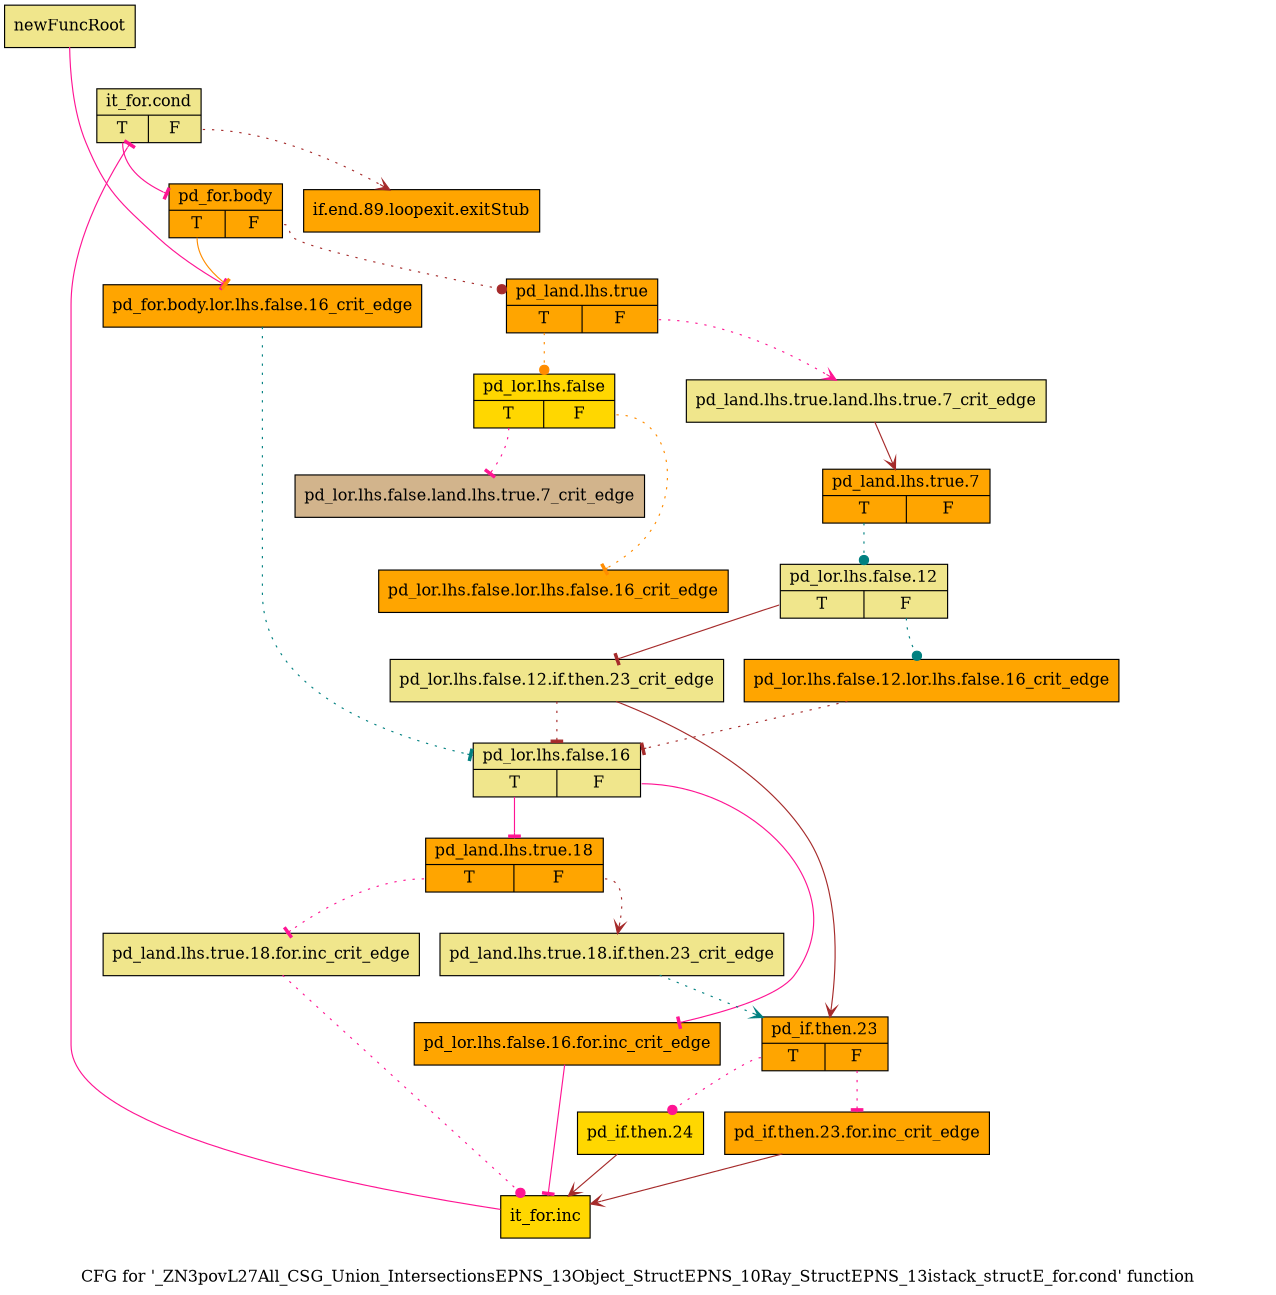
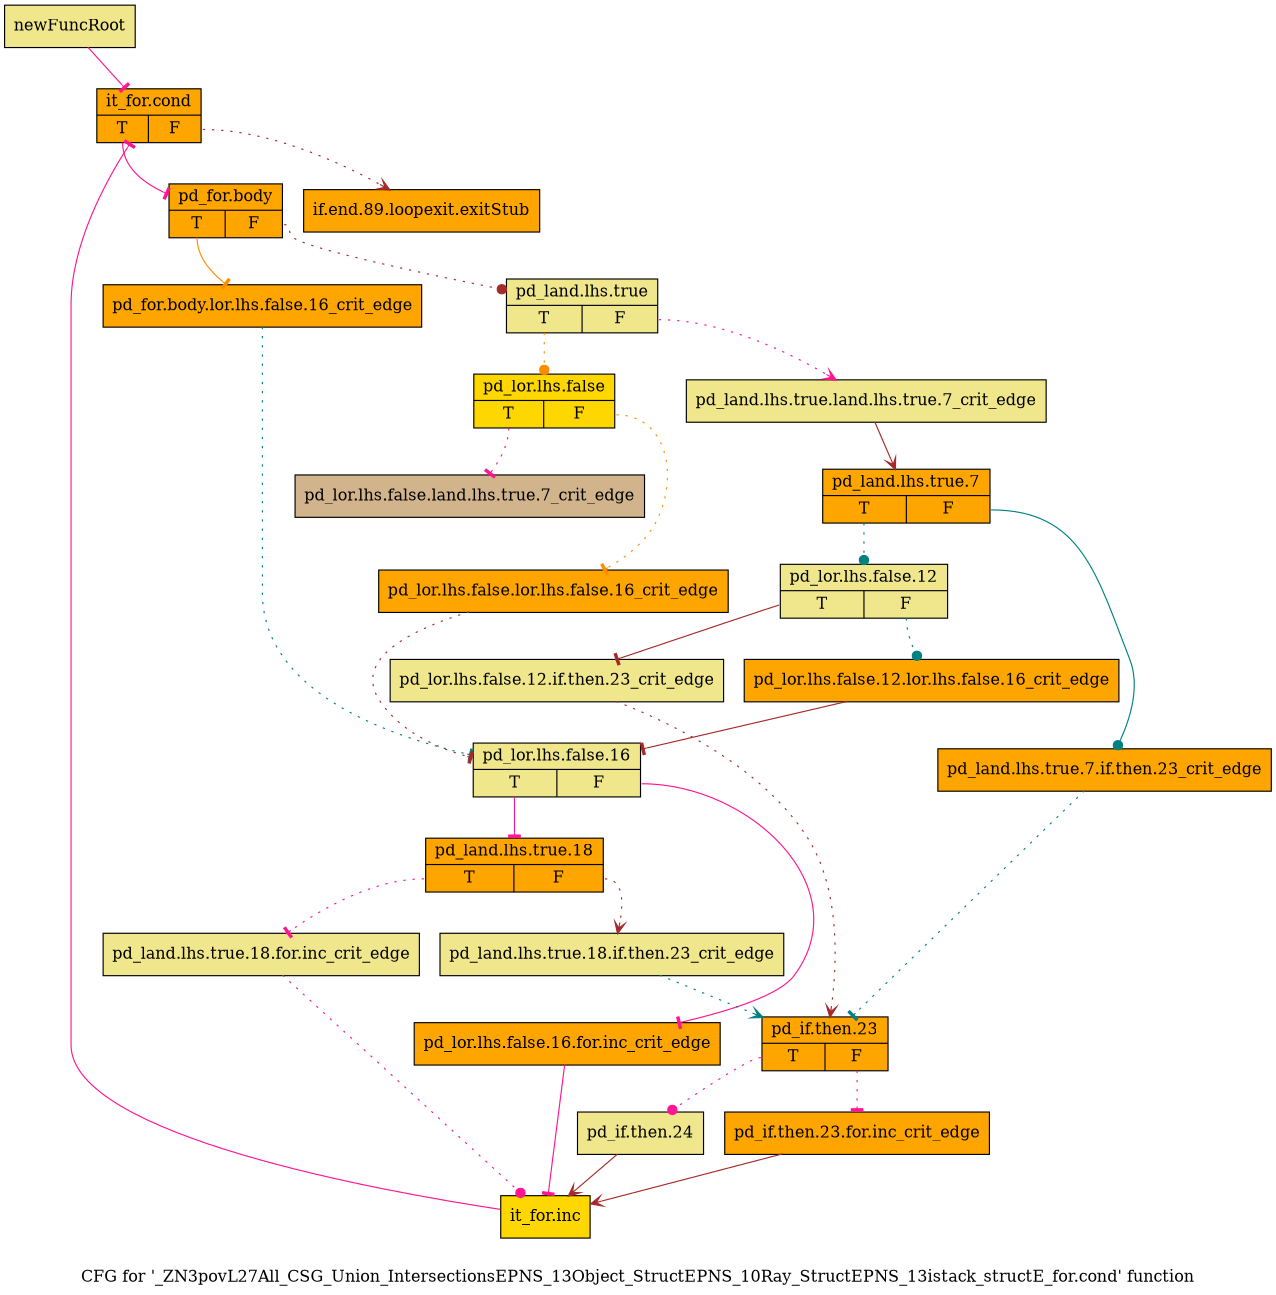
(149, 116) -> (149, 116)
(113, 193) -> (105, 66)
(582, 306) -> (582, 306)
(557, 720) -> (374, 682)
(747, 725) -> (747, 725)
none -> (1105, 770)
(788, 812) -> (788, 812)
(641, 1133) -> (641, 1133)
